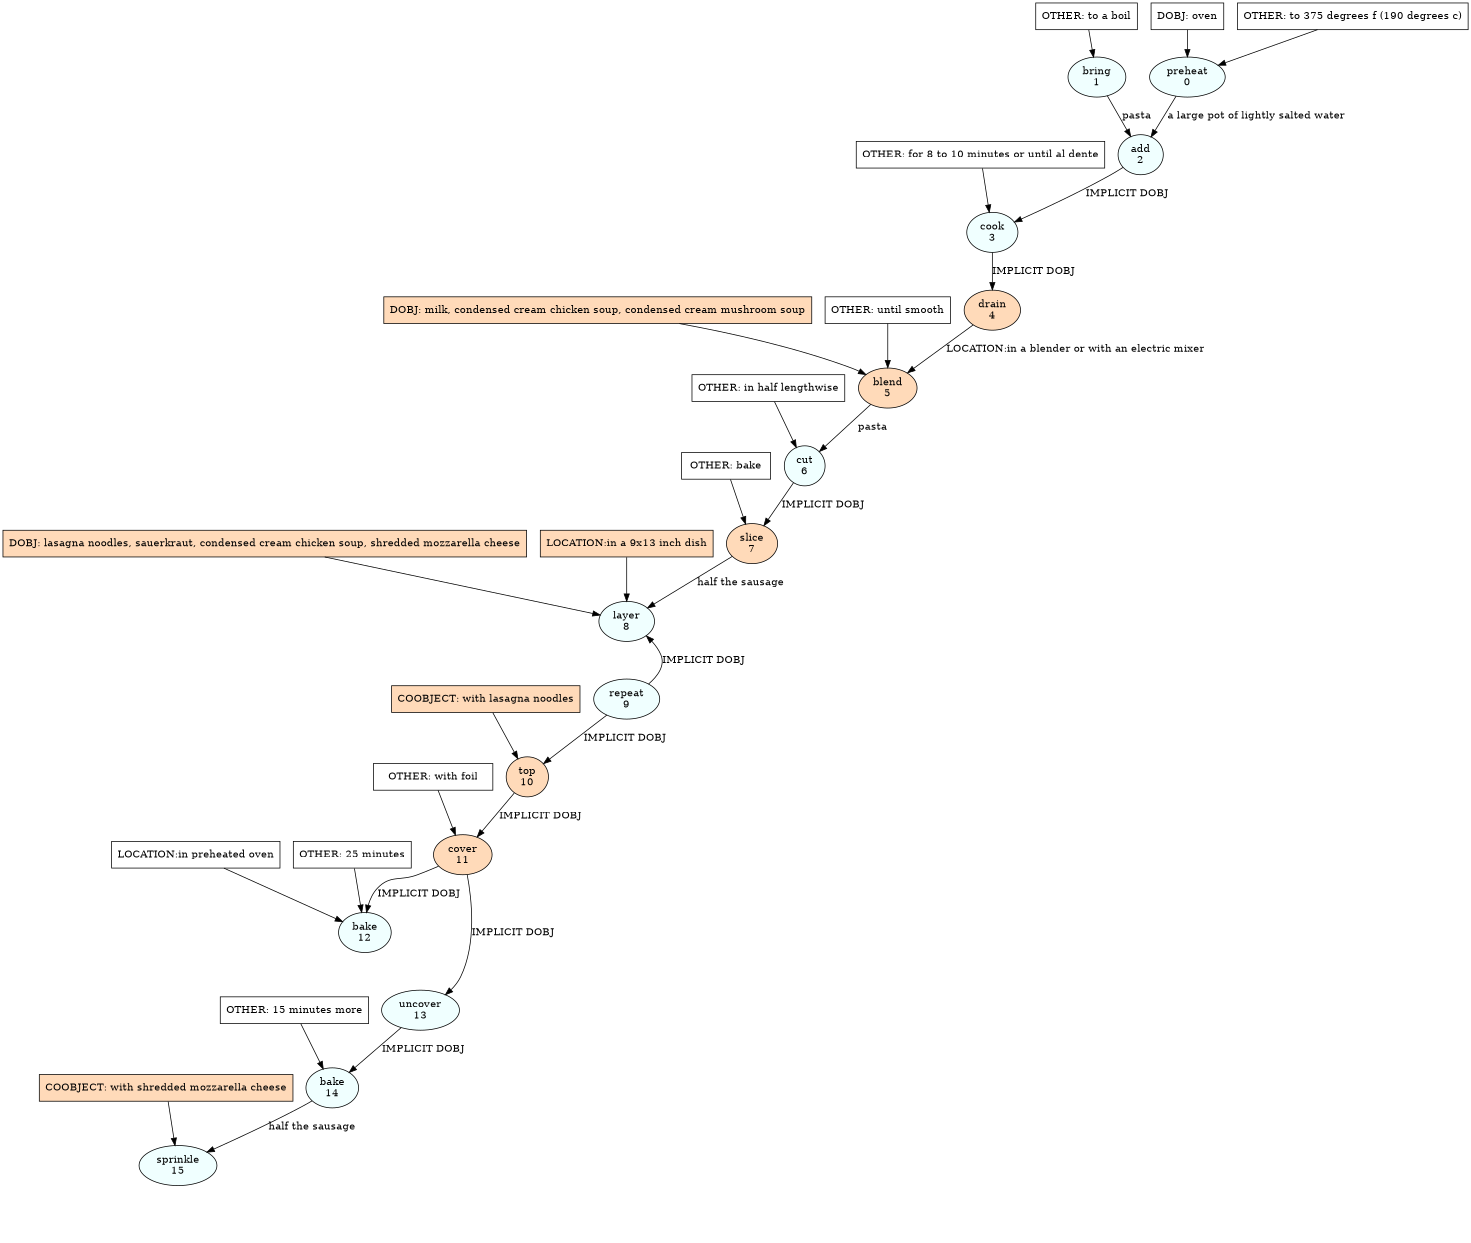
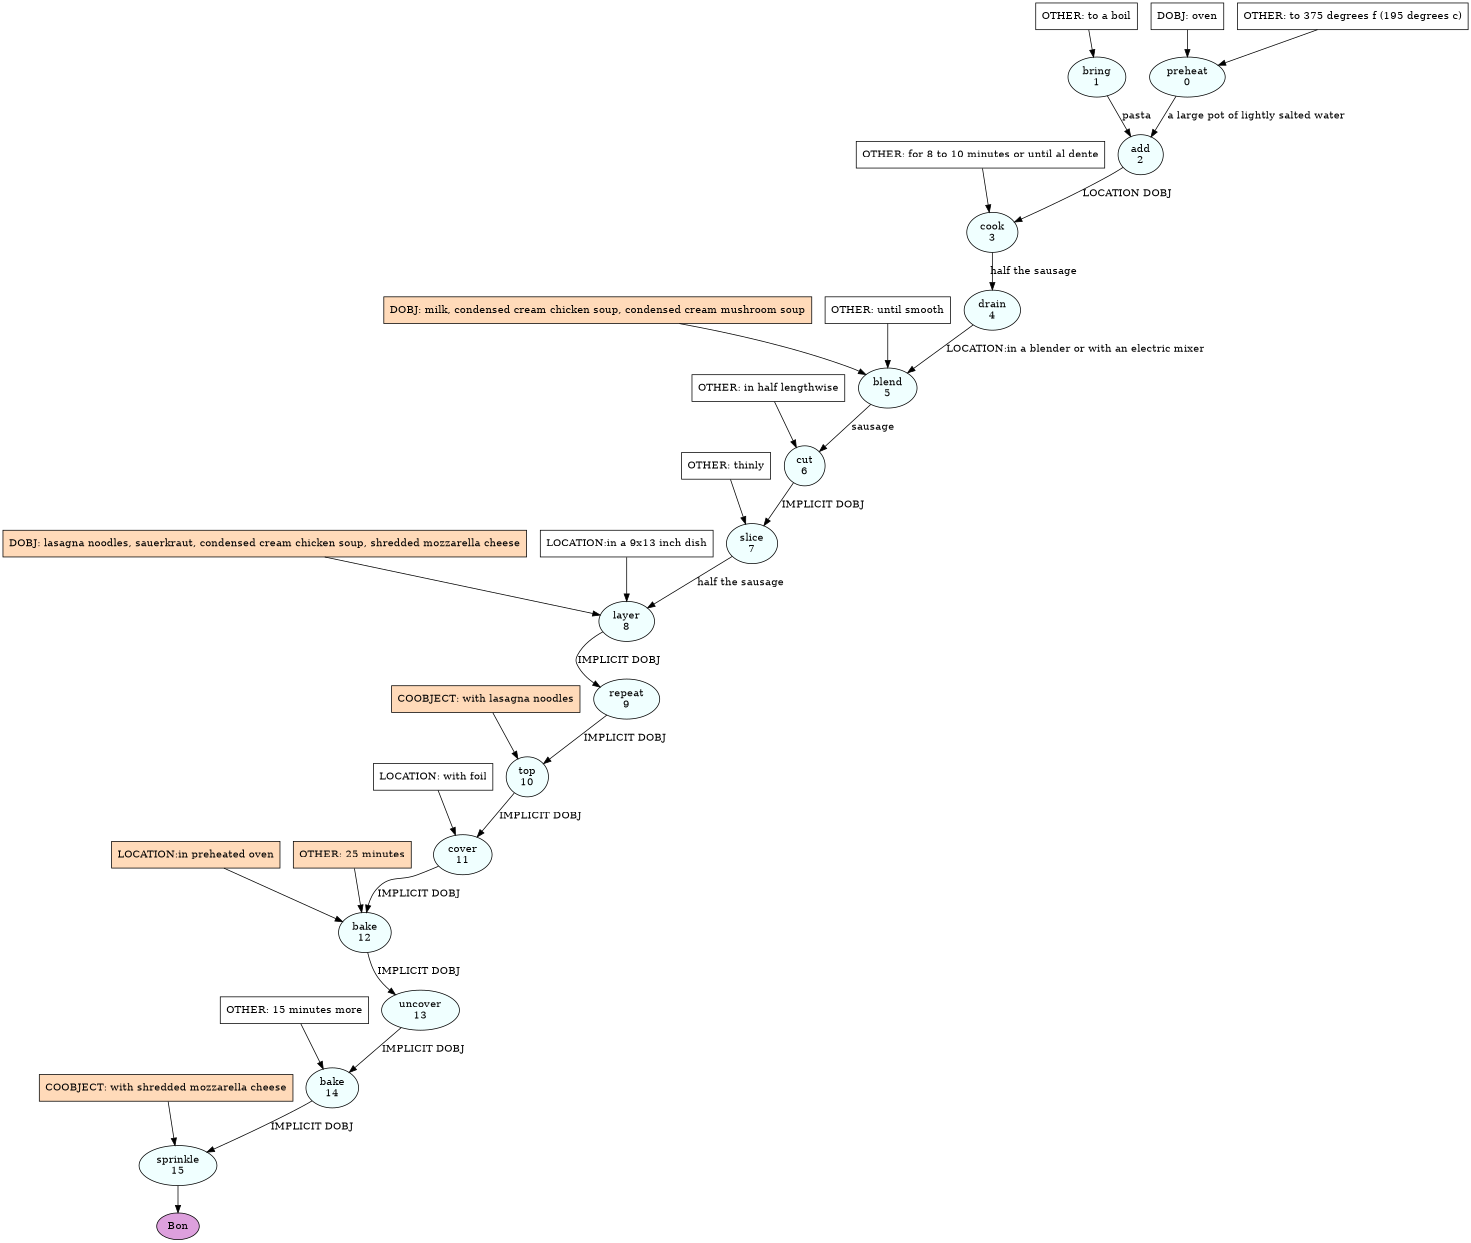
(1353, 16) -> (1353, 16)
(1127, 194) -> (1127, 194)
(1034, 271) -> (1034, 271)
(992, 310) -> (992, 310)
(888, 388) -> (888, 388)
(873, 427) -> (873, 427)
(726, 466) -> (726, 466)
(627, 544) -> (627, 544)
(752, 544) -> (752, 544)
(662, 664) -> (577, 655)
(433, 777) -> (433, 777)
(527, 777) -> (527, 777)
(196, 855) -> (196, 855)
(352, 855) -> (352, 855)
(463, 855) -> (463, 855)
(471, 934) -> (375, 973)
(312, 1127) -> (312, 1127)
none -> (178, 1226)
